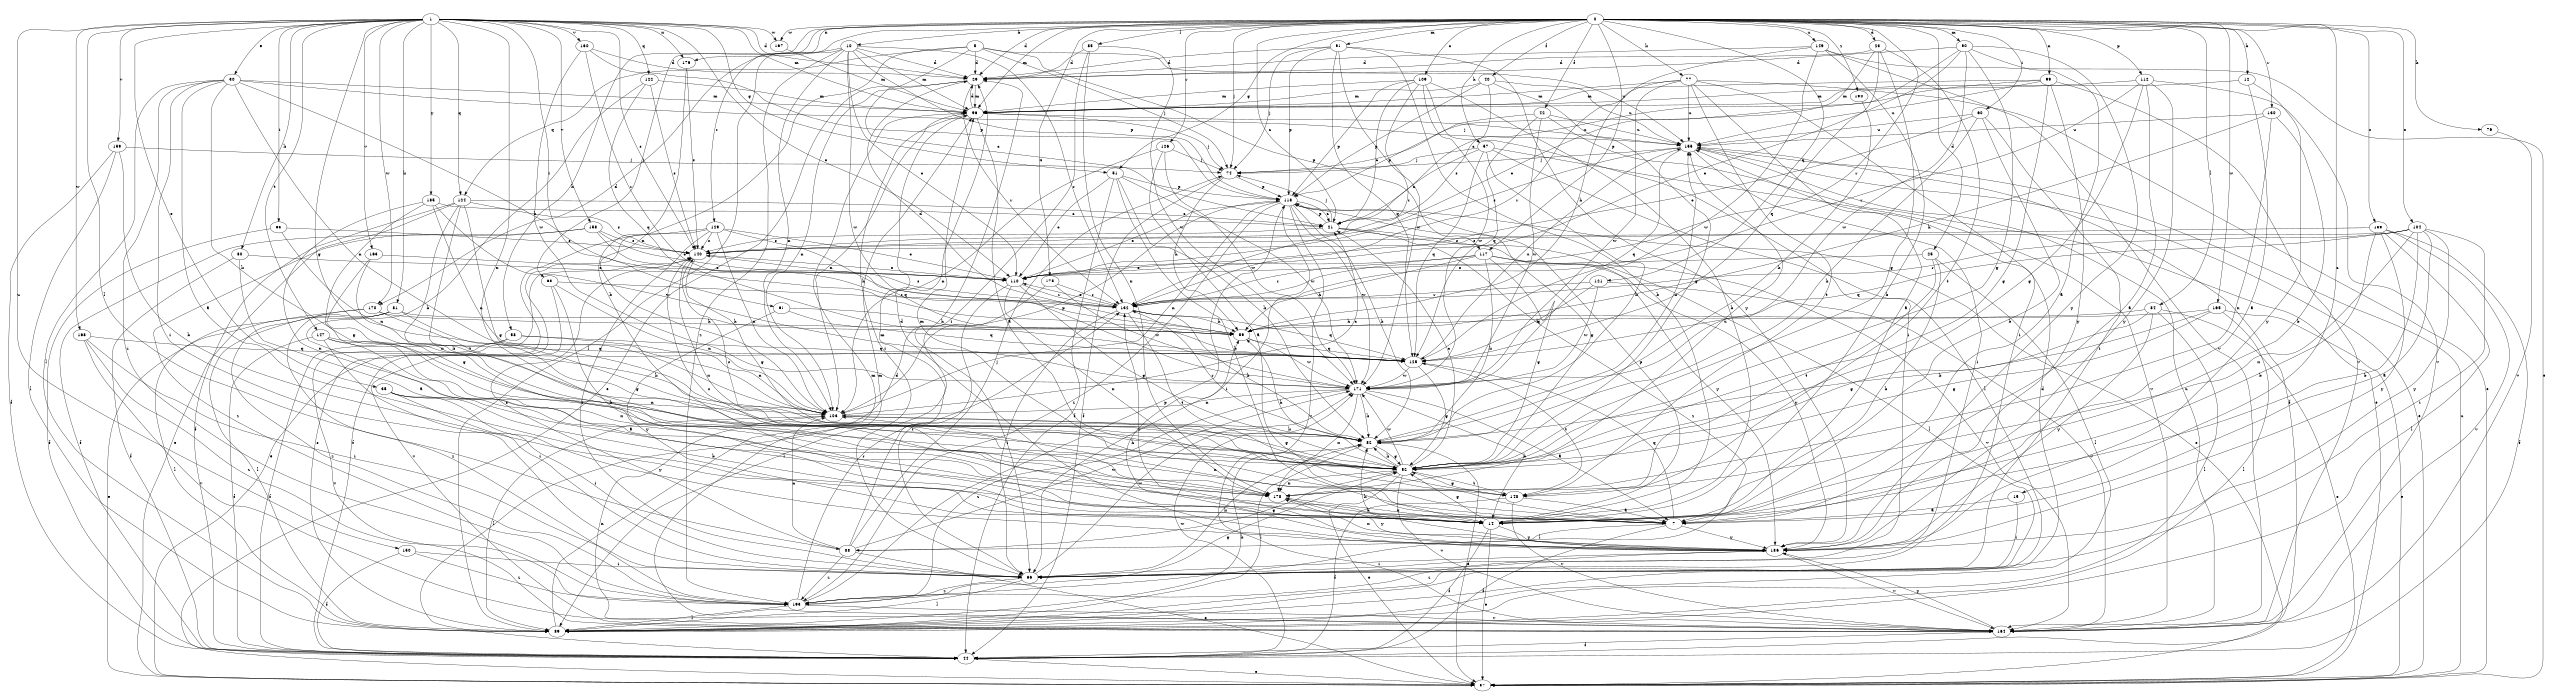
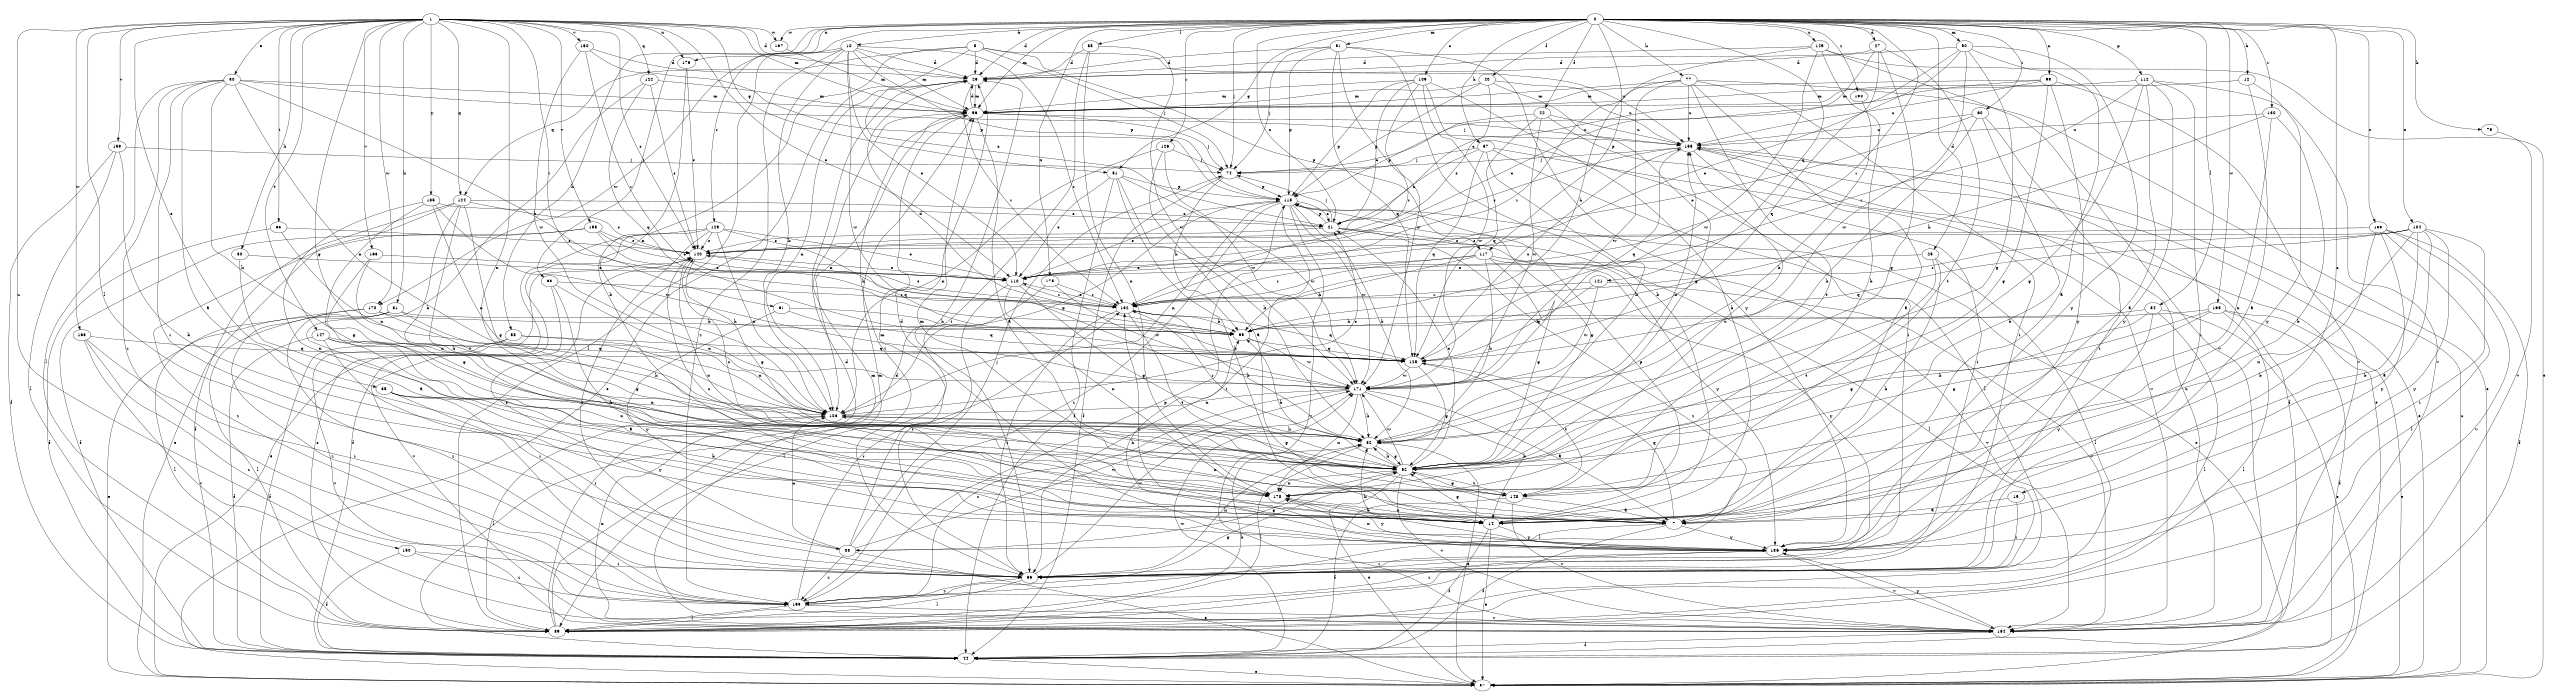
(1878, 46) -> (1878, 46)
(616, 187) -> (616, 187)
(789, 241) -> (789, 241)
(1735, 339) -> (1715, 558)
(1855, 341) -> (1704, 416)
none -> (1977, 565)
(1629, 576) -> (848, 420)
(200, 635) -> (1853, 656)
